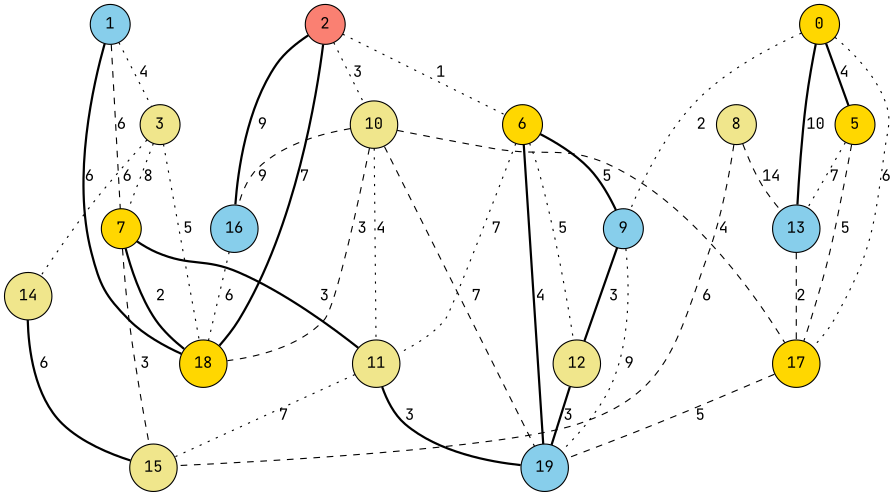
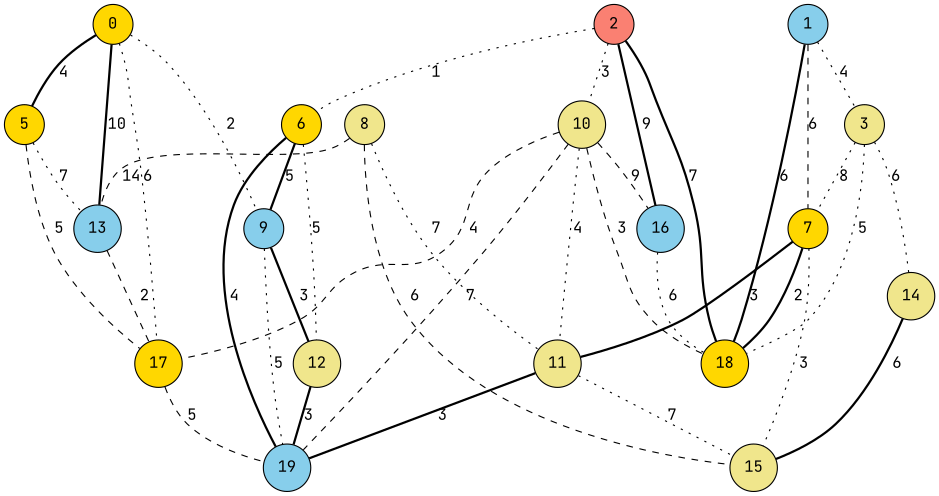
(471, 259) -> (442, 266)
(133, 347) -> (798, 350)
(629, 364) -> (279, 364)
